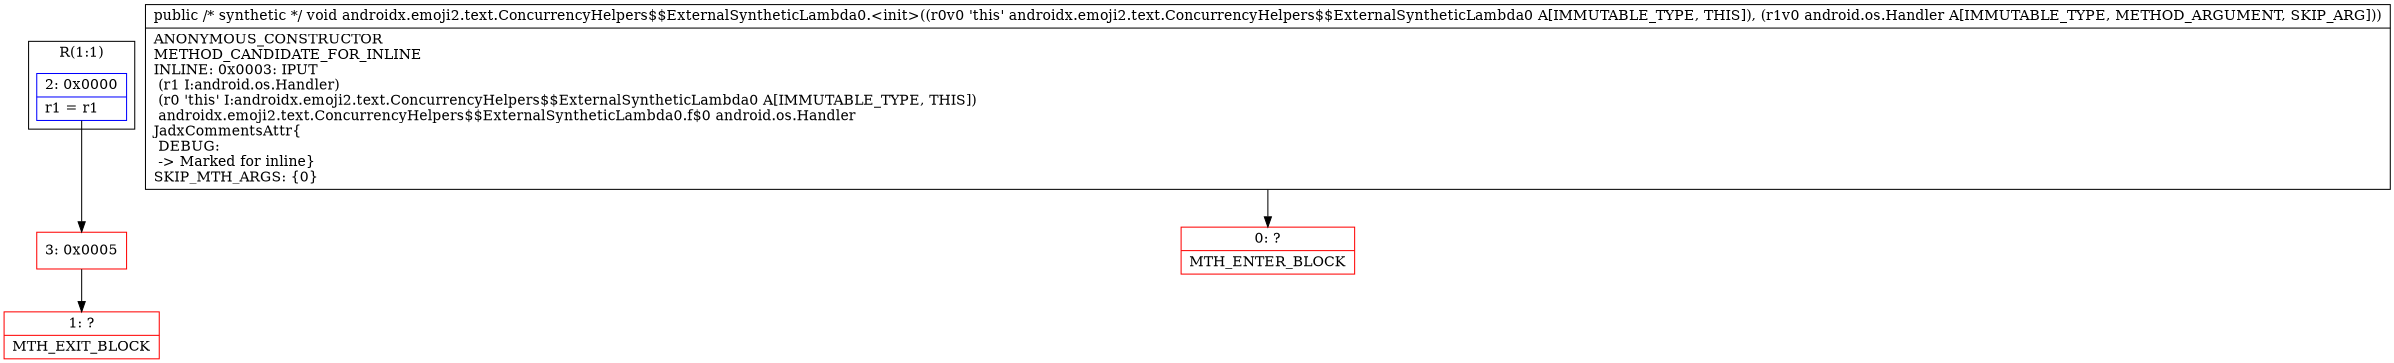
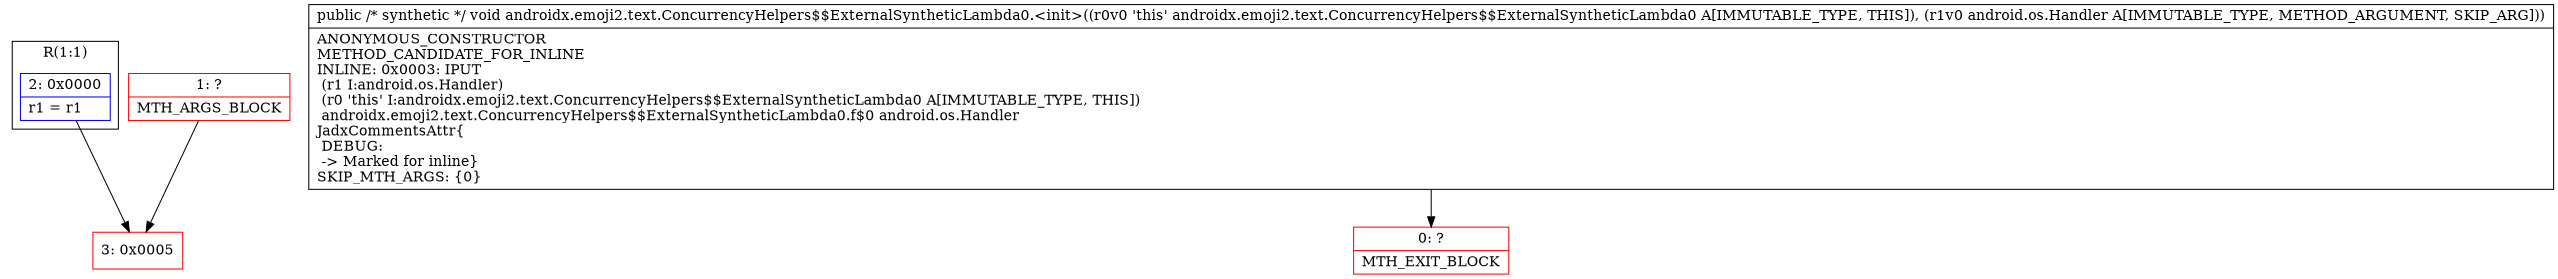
(1268, 262) -> (1431, 262)
(82, 285) -> (175, 172)
(82, 347) -> (209, 108)
